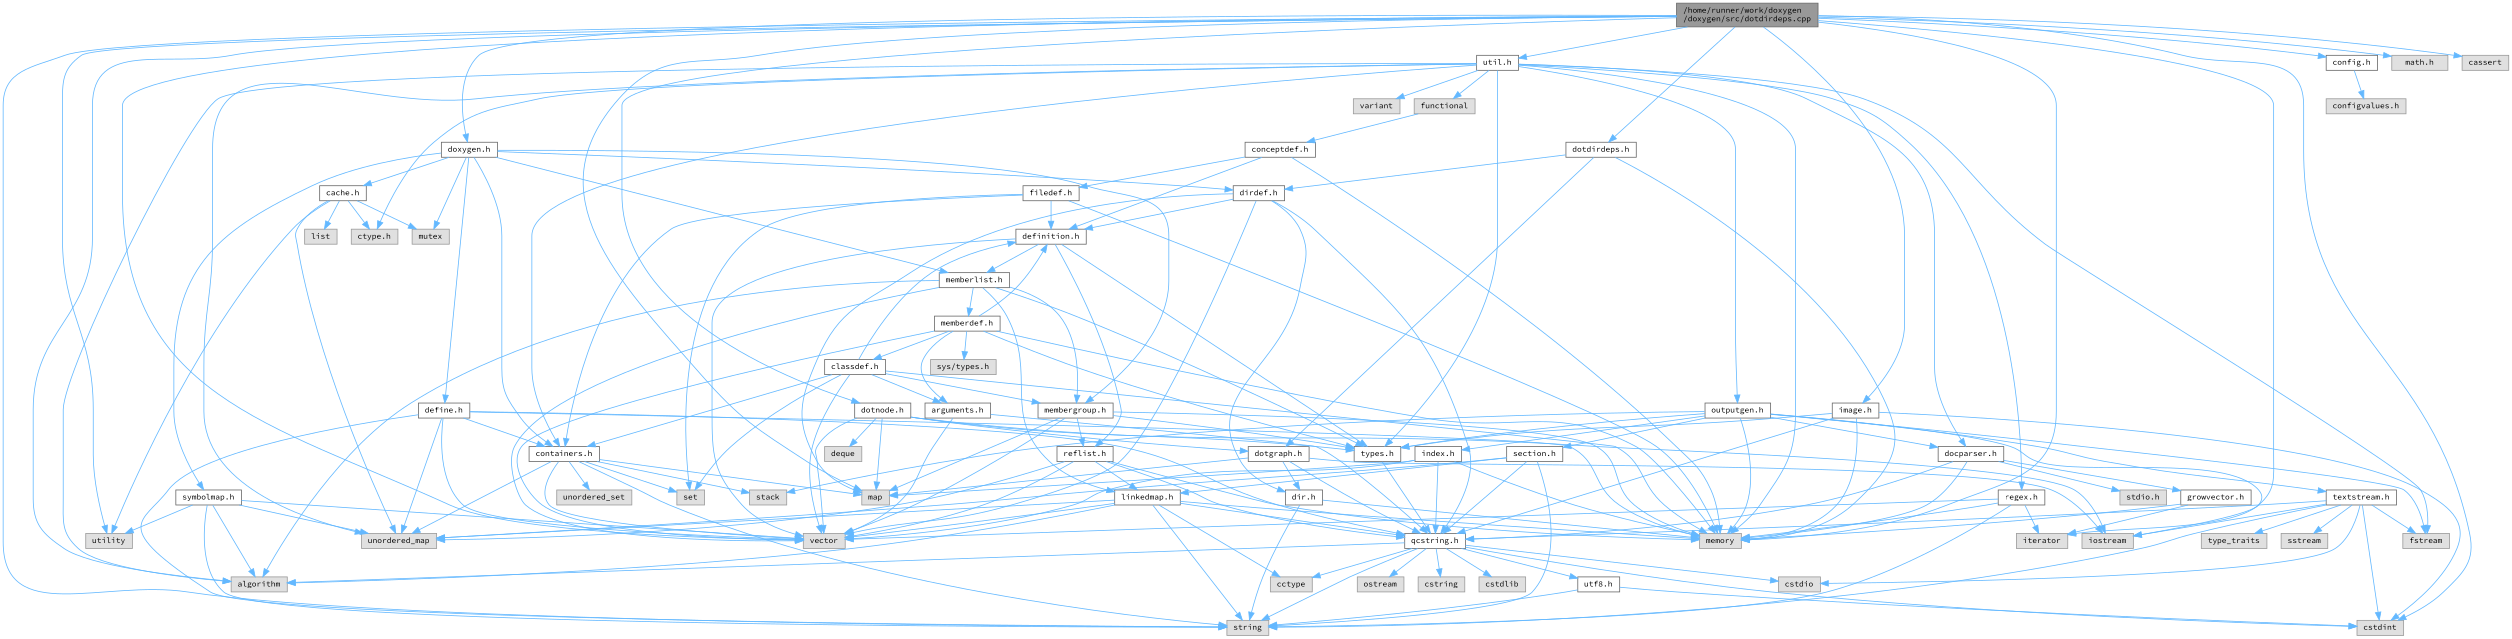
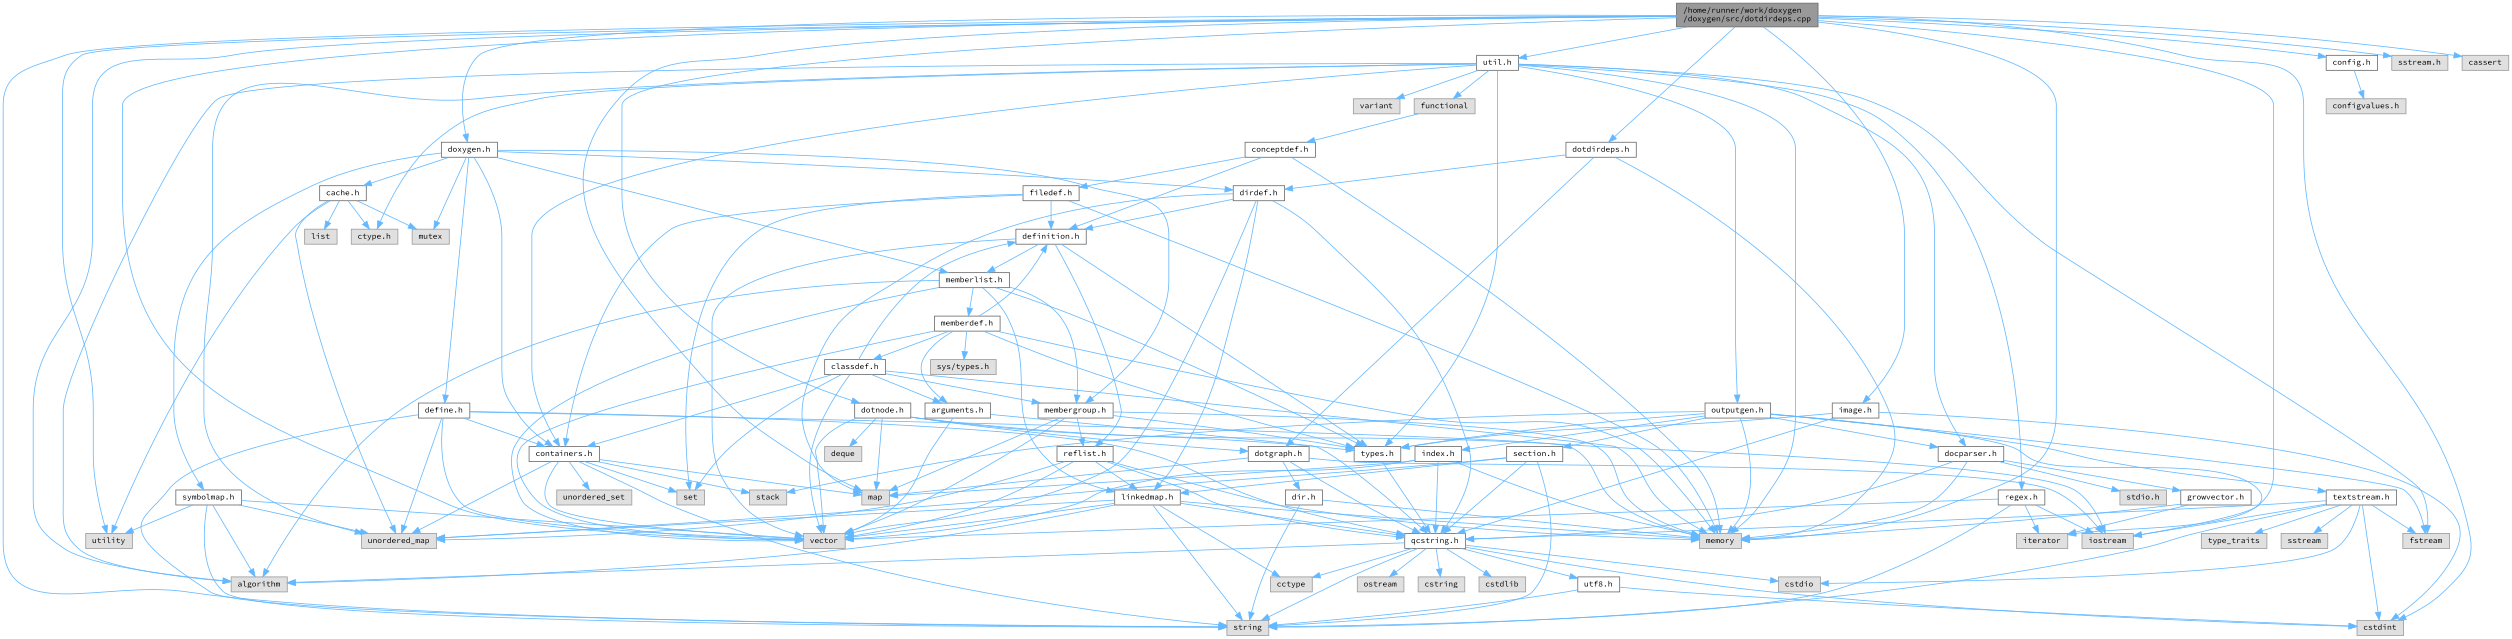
(2420, 63) -> (2420, 63)
(1270, 351) -> (1226, 341)
(1828, 513) -> none
(1874, 521) -> (2069, 521)
